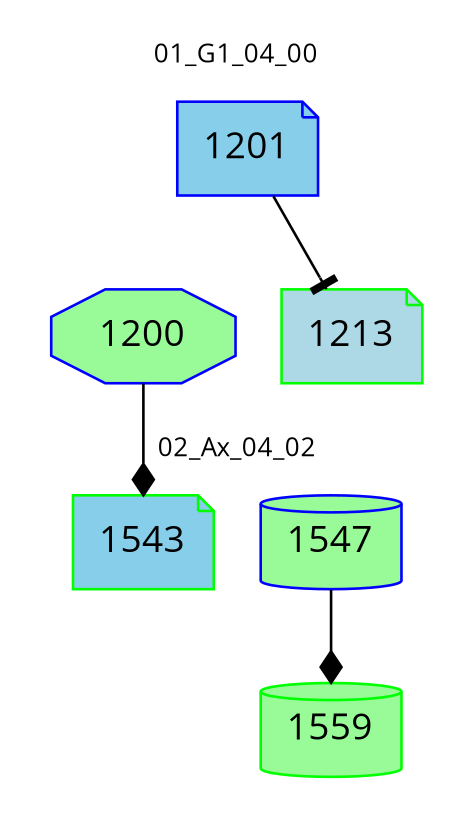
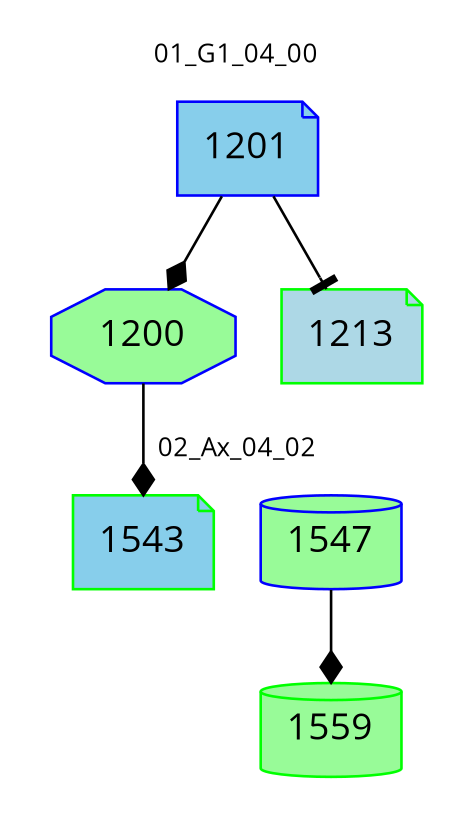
none -> (203, 229)
